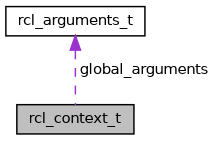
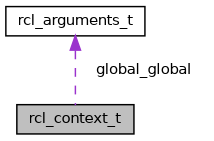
(142, 70) -> (142, 70)
